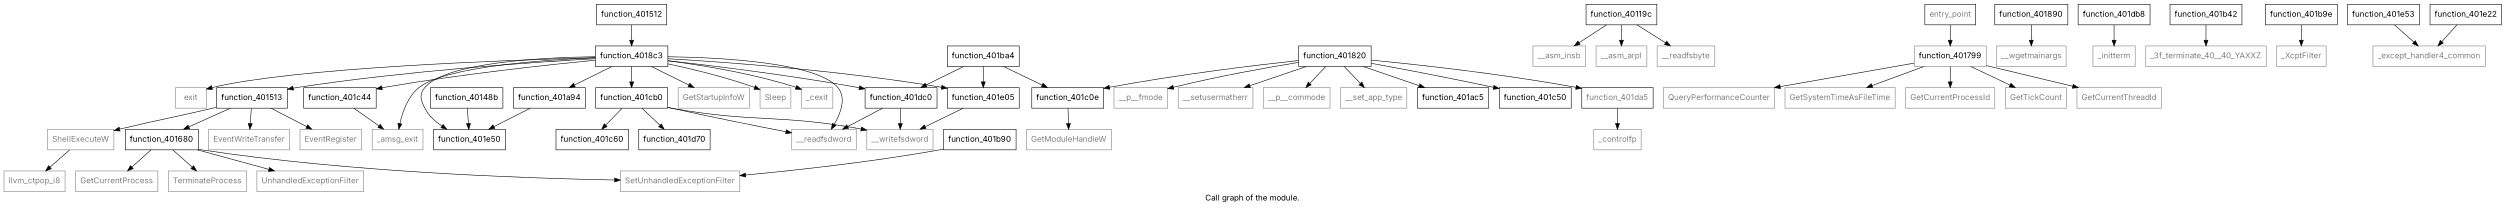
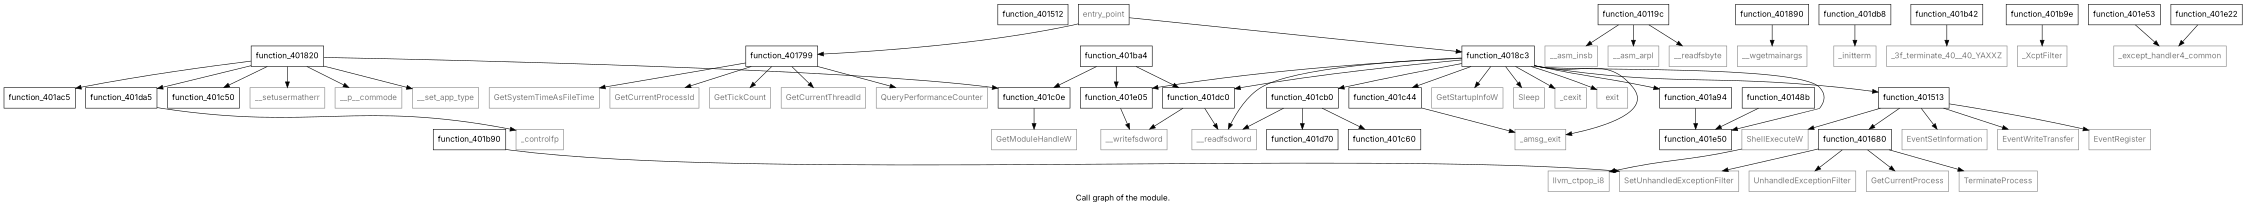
(632, 33) -> (1293, 35)
(1950, 56) -> (782, 56)
(1141, 98) -> none
(1617, 98) -> (121, 98)
(764, 118) -> none
none -> (1945, 140)
